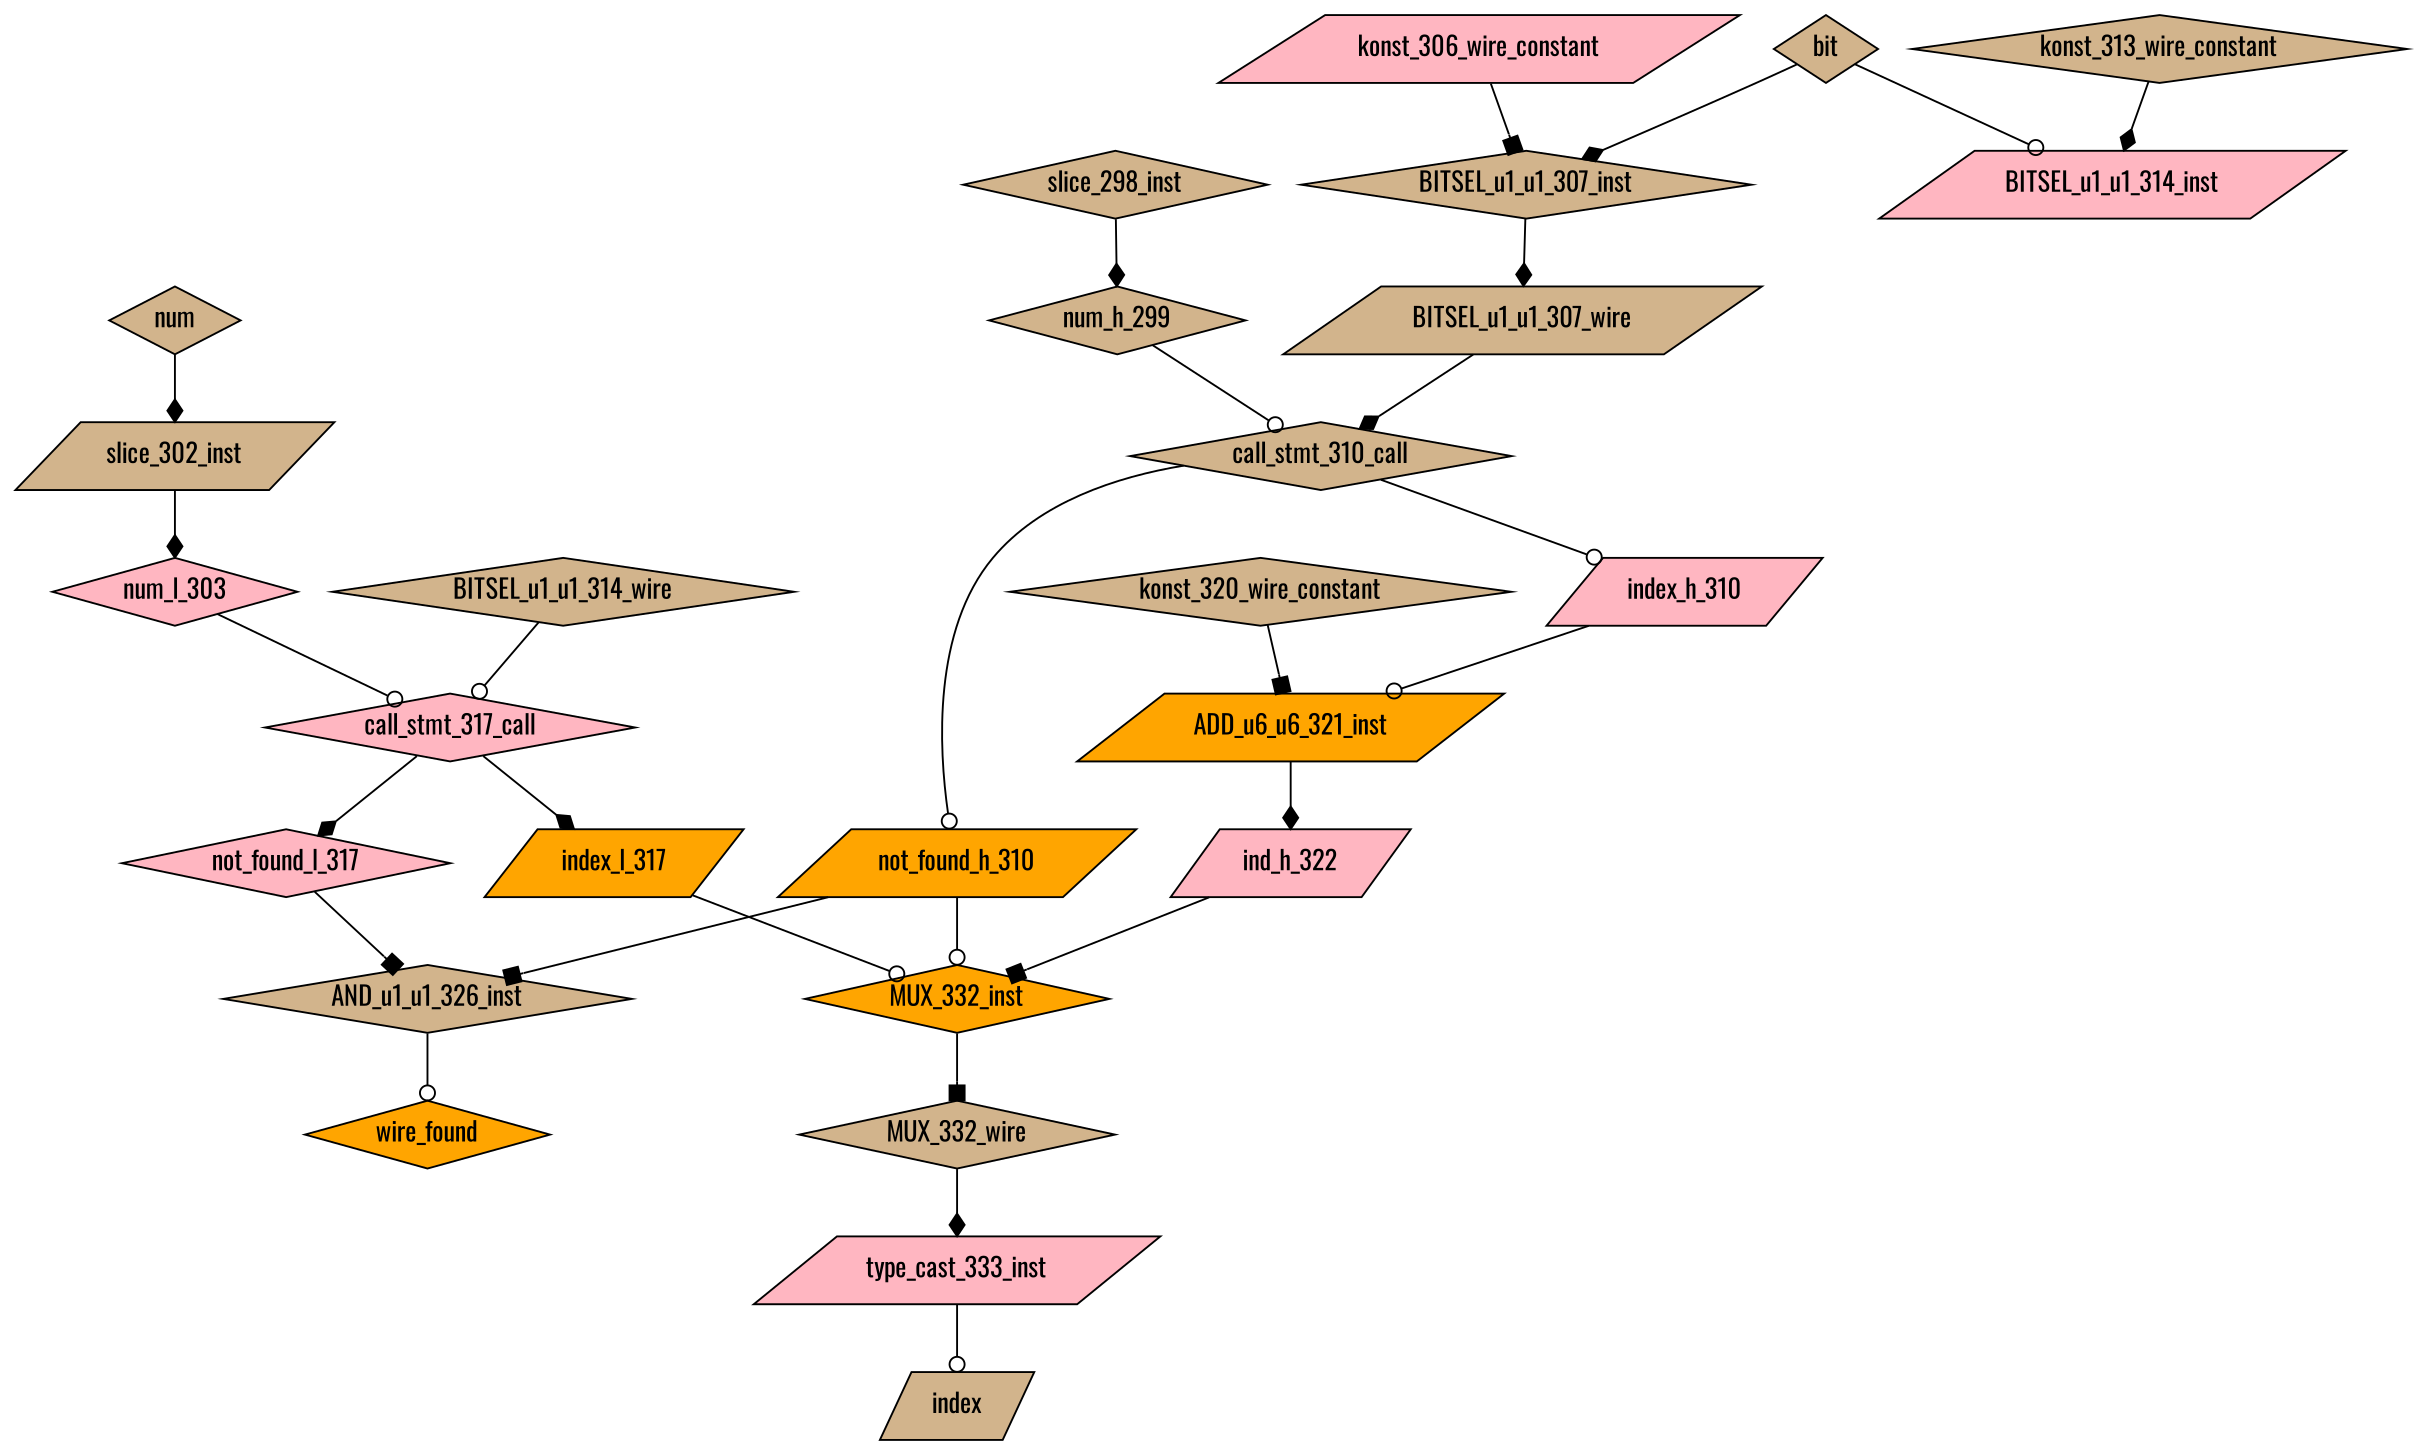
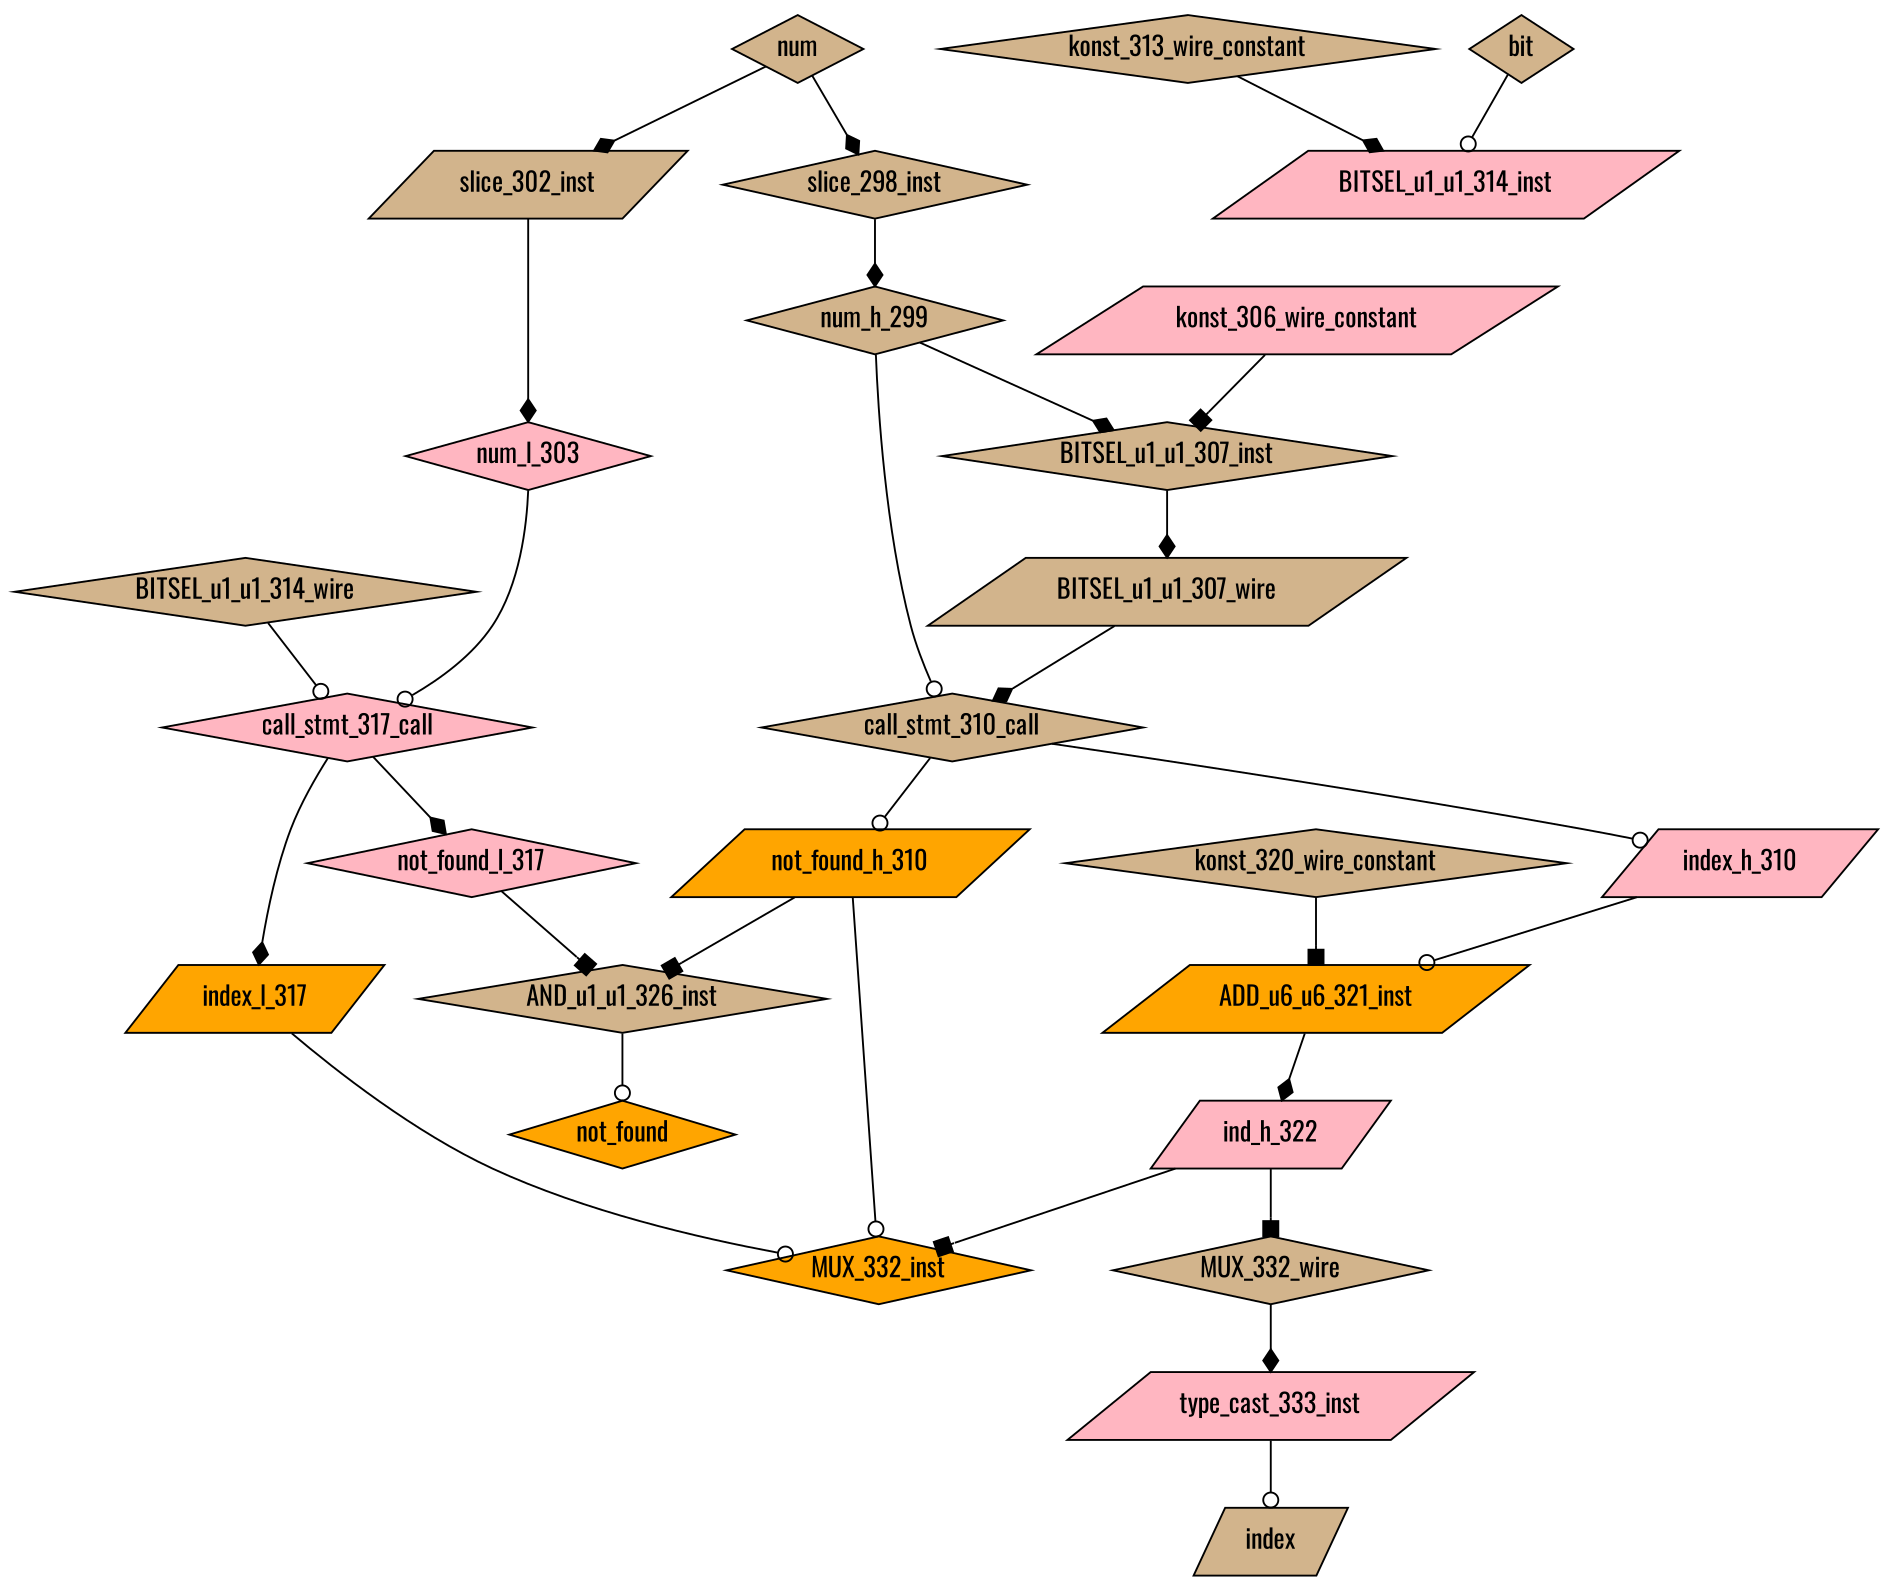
none -> (830, 105)
(1700, 108) -> (1006, 382)
(957, 1058) -> (1271, 1193)
(427, 1135) -> (622, 1135)
